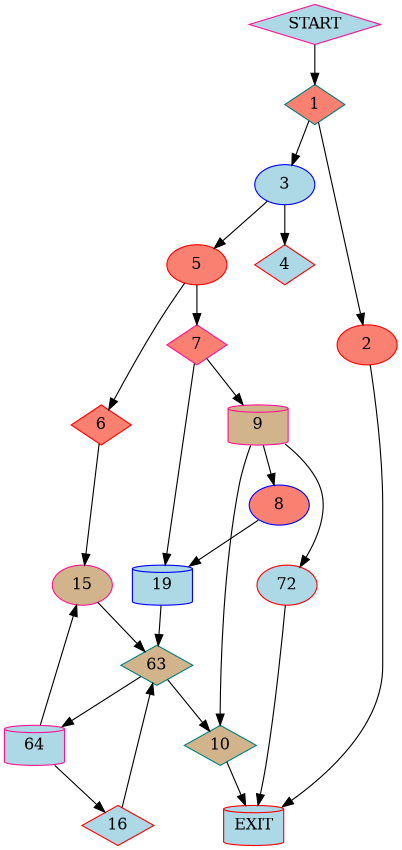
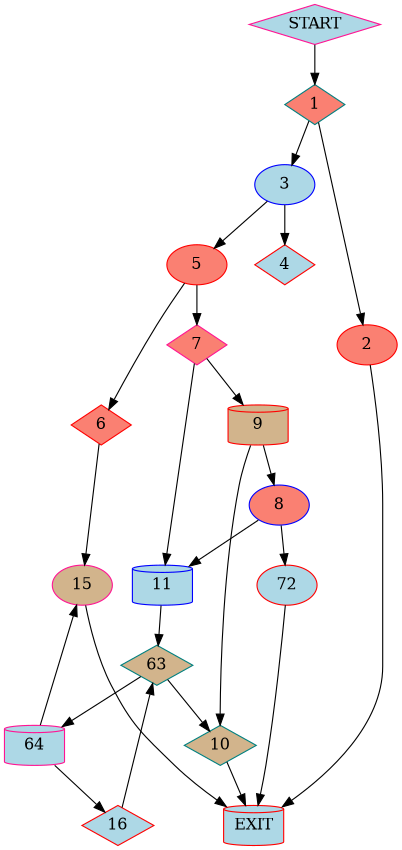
(258, 425) -> (258, 425)
(322, 496) -> (283, 540)
(162, 585) -> (162, 585)
(117, 623) -> (130, 717)
